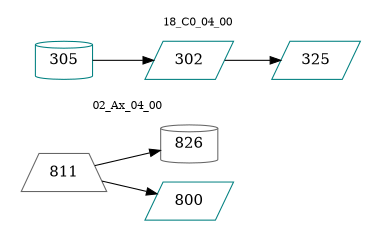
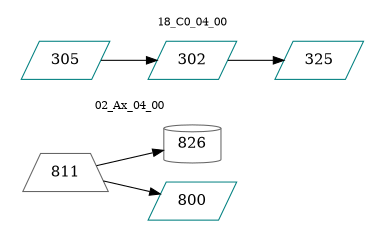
(64, 60) -> (66, 60)
